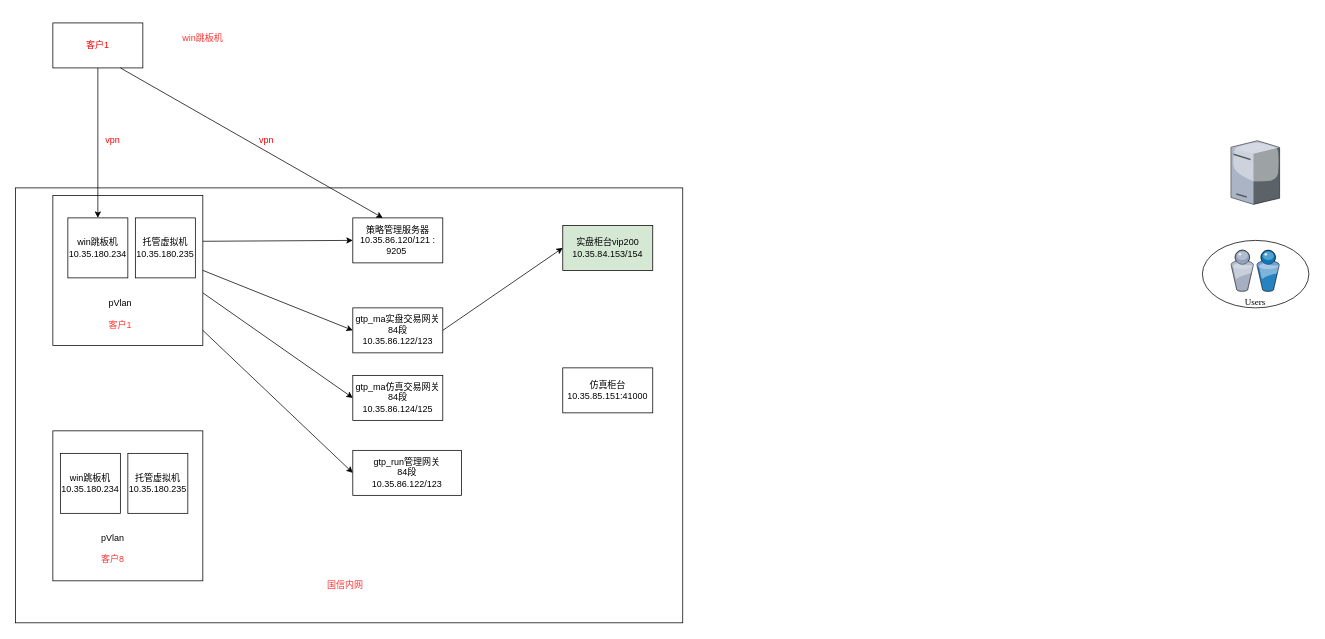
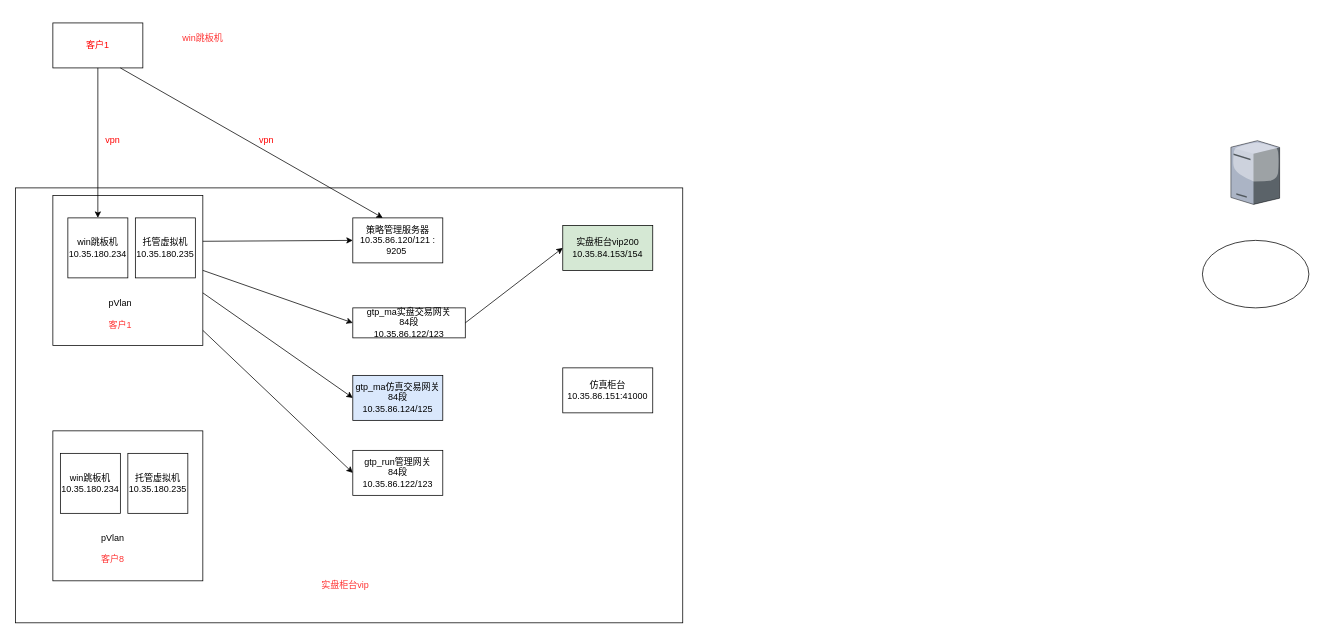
(1255, 271) -> none
(398, 330) -> (409, 323)
(608, 390) -> (608, 390)
(398, 398) -> (398, 398)
(407, 473) -> (398, 473)
(345, 585) -> (345, 585)
